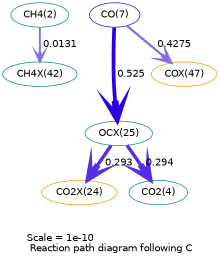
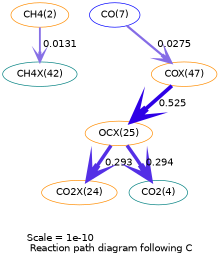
(40, 15) -> (40, 15)
(173, 45) -> (173, 45)
(114, 65) -> (159, 97)
(119, 133) -> (119, 133)
